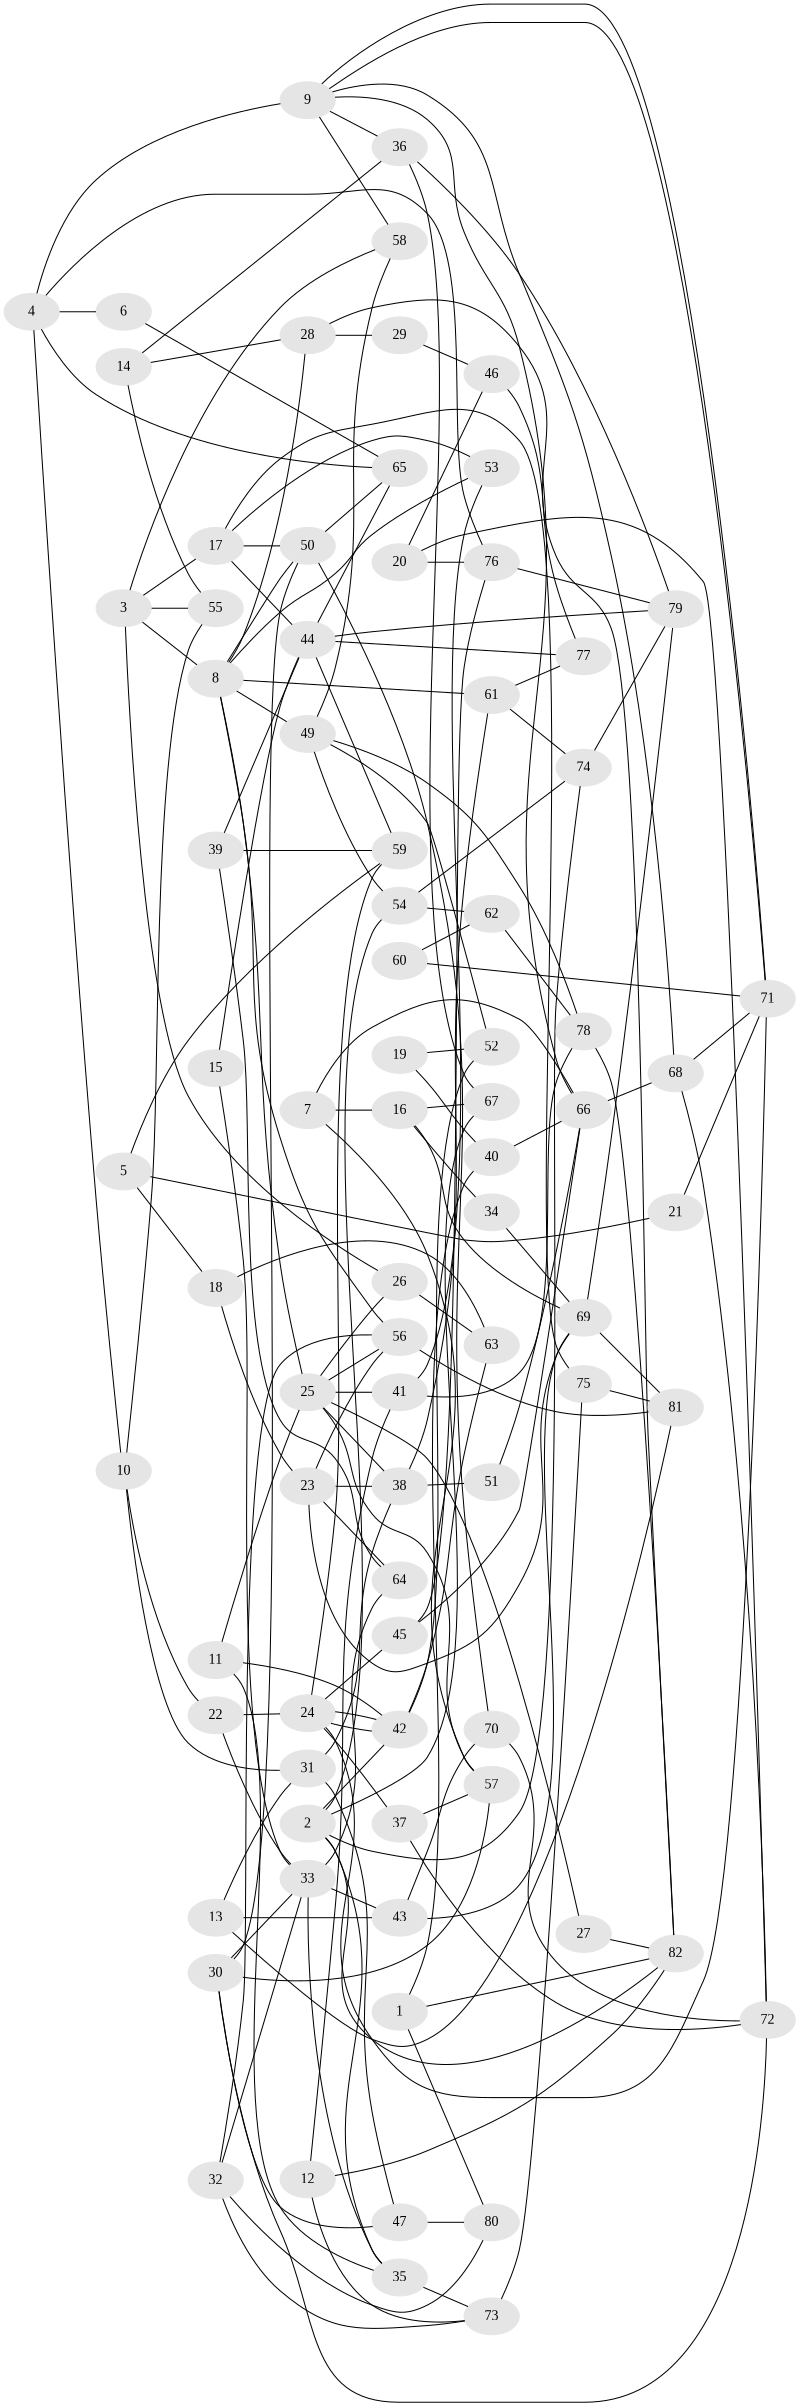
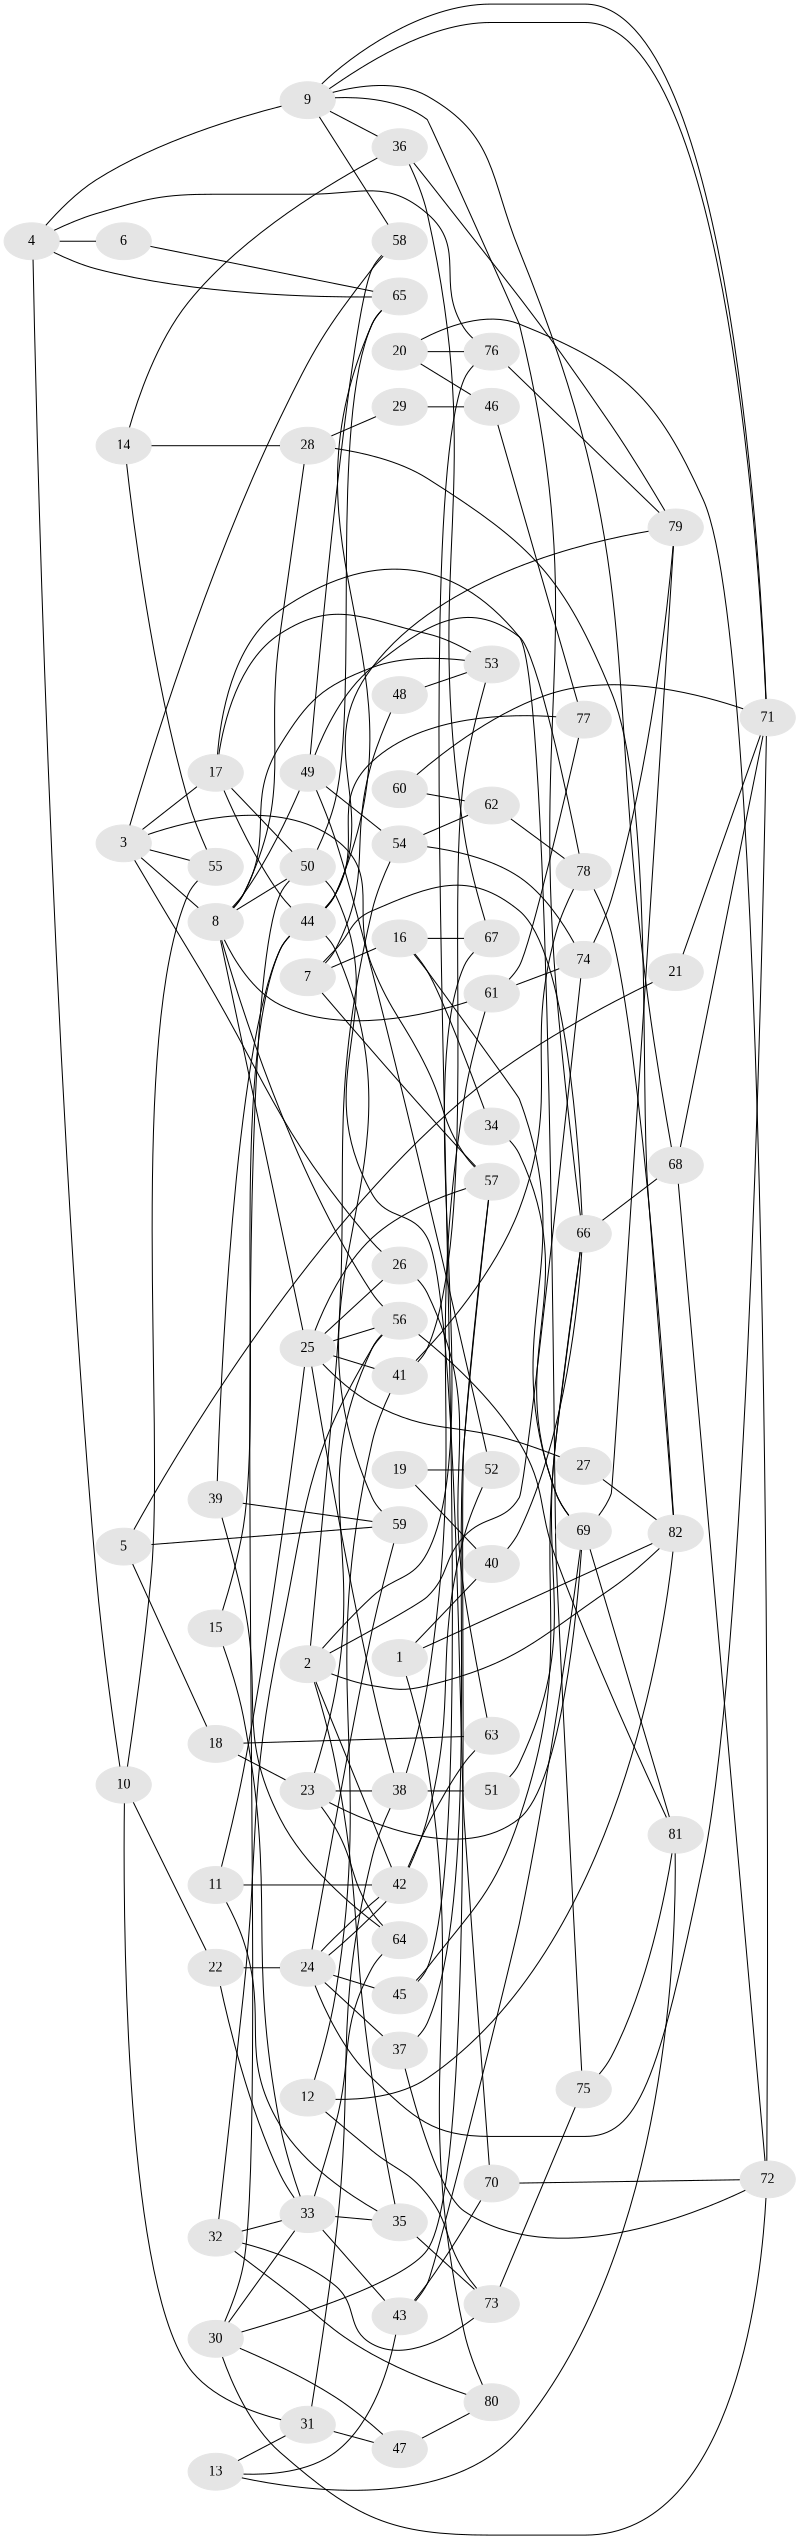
none -> (400, 695)
none -> (363, 901)
